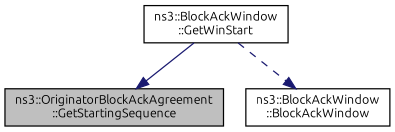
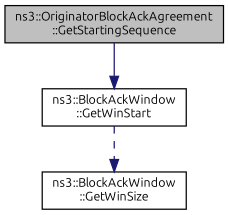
(170, 62) -> (114, 59)
(318, 107) -> (114, 191)
